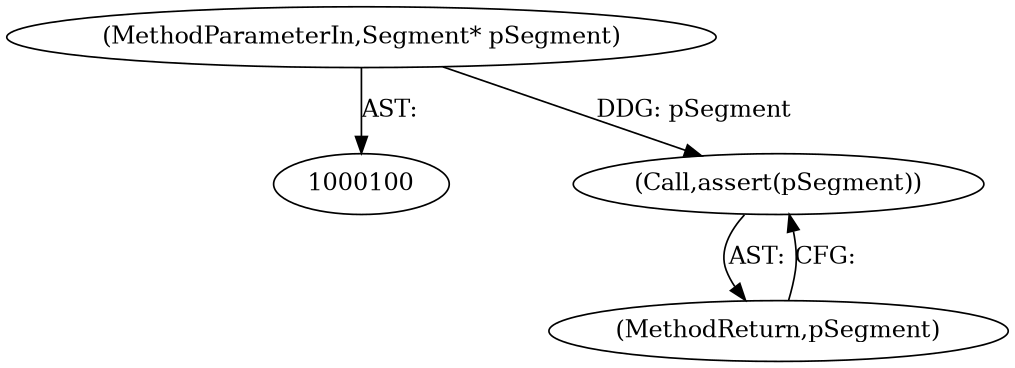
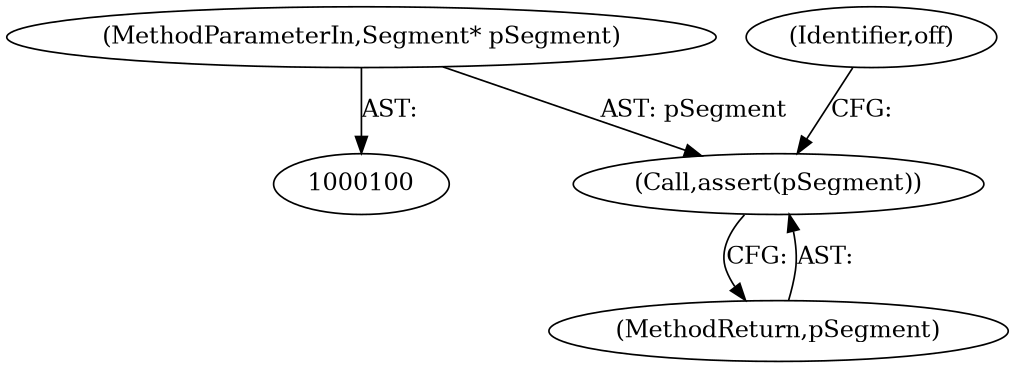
none -> (871, 37)
(694, 111) -> (694, 111)
(761, 258) -> (761, 258)
(829, 258) -> (829, 258)
